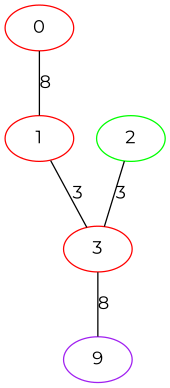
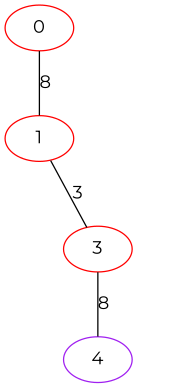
(131, 139) -> none
(98, 360) -> (98, 360)
